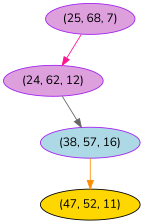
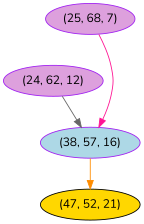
(74, 46) -> (113, 76)
(90, 205) -> (90, 205)
